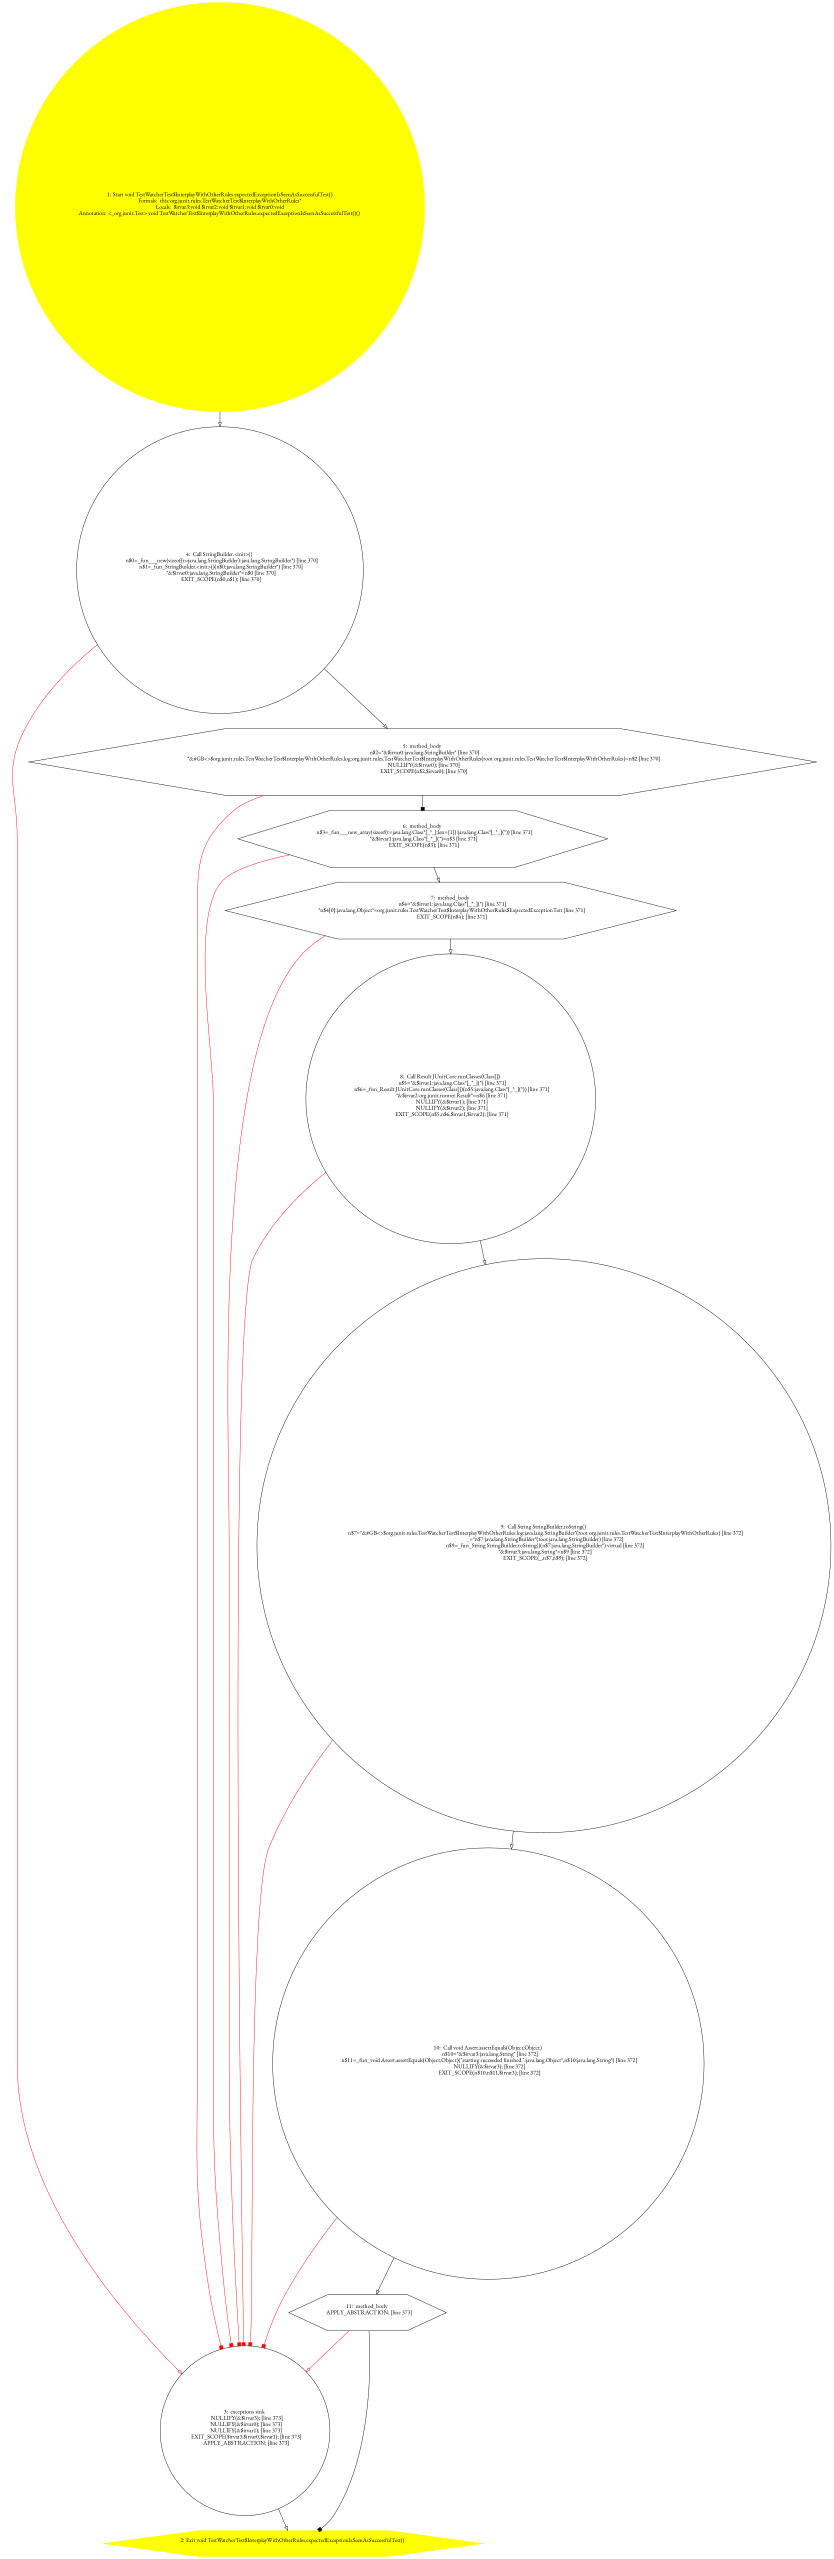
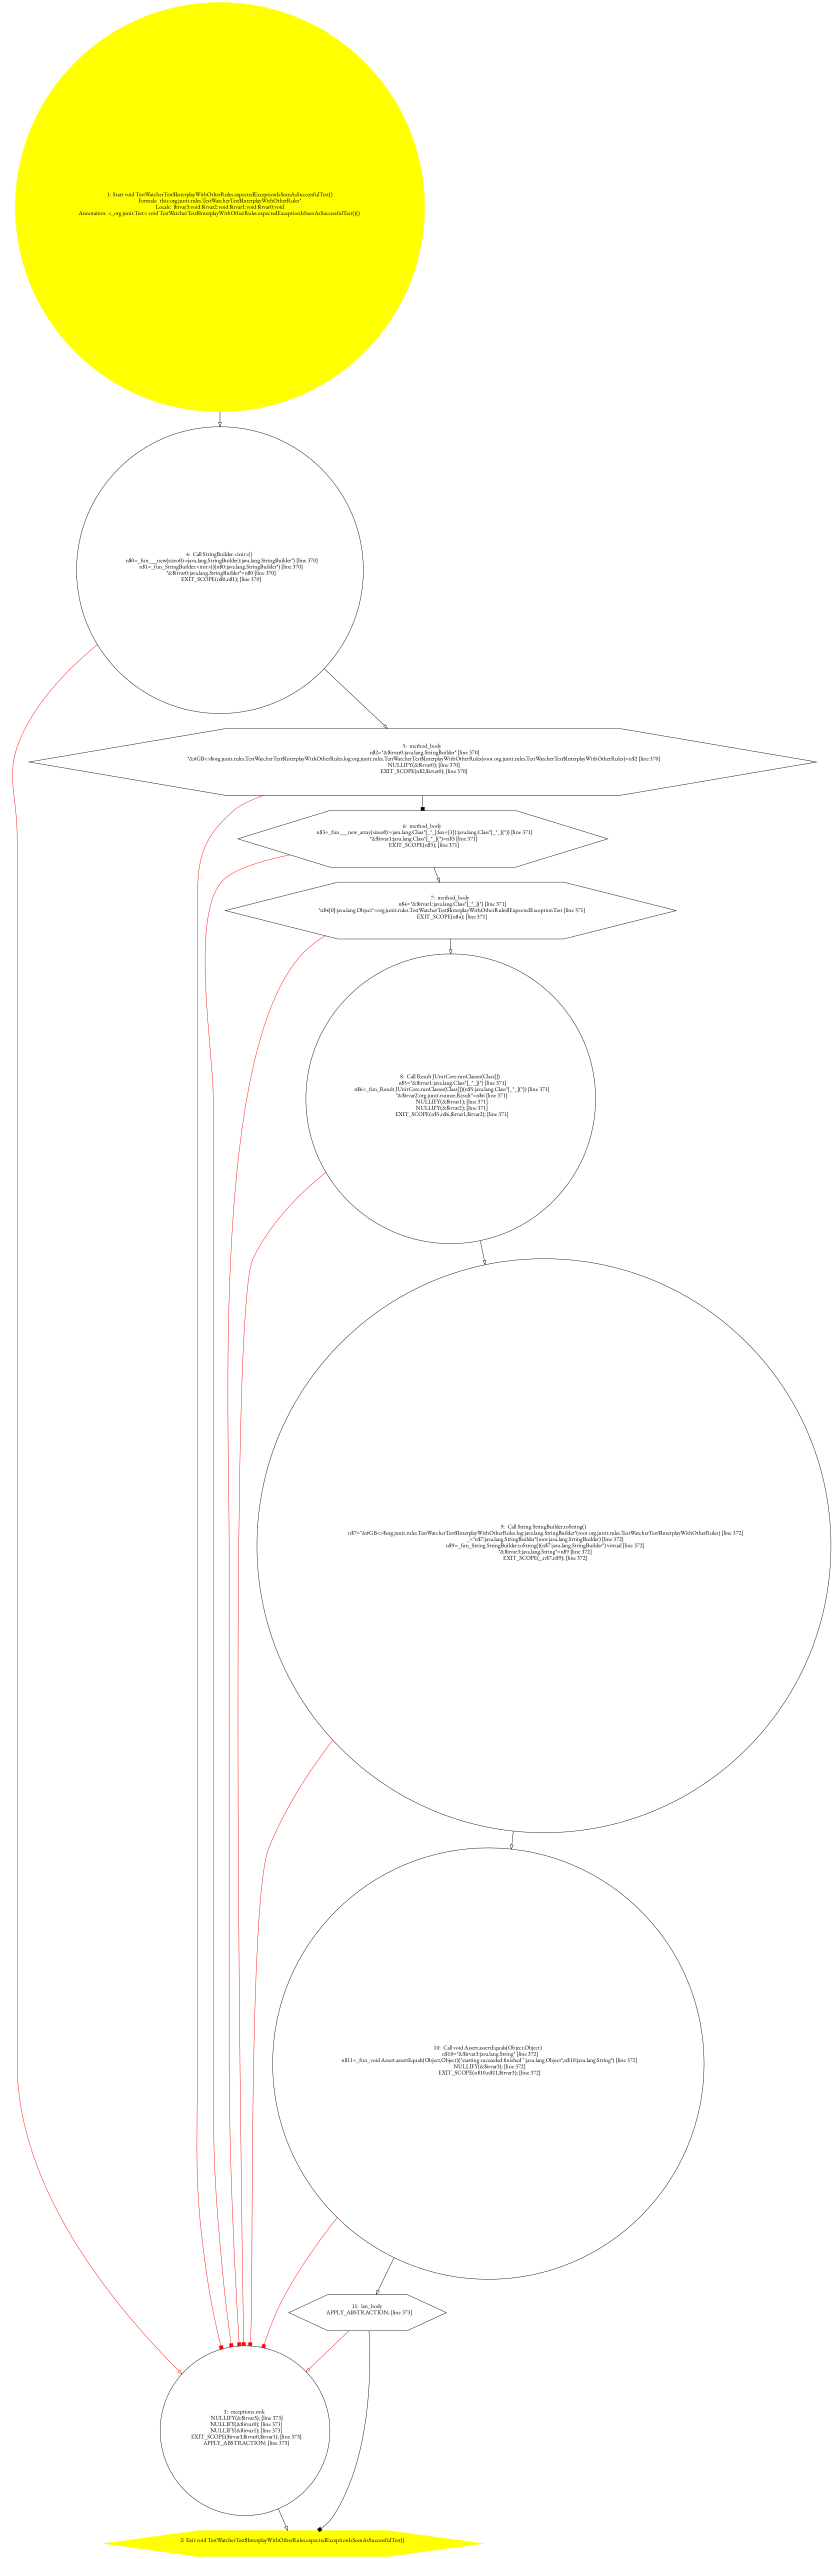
(368, 2313) -> (368, 2313)
